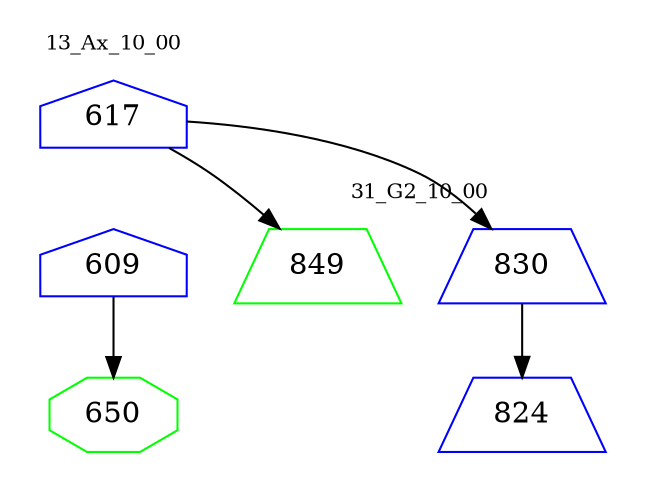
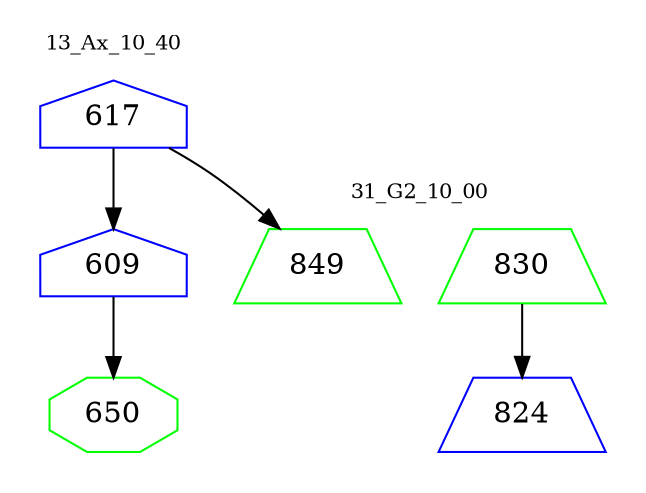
(114, 44) -> (114, 44)
(339, 145) -> (114, 178)
(522, 266) -> (522, 266)
